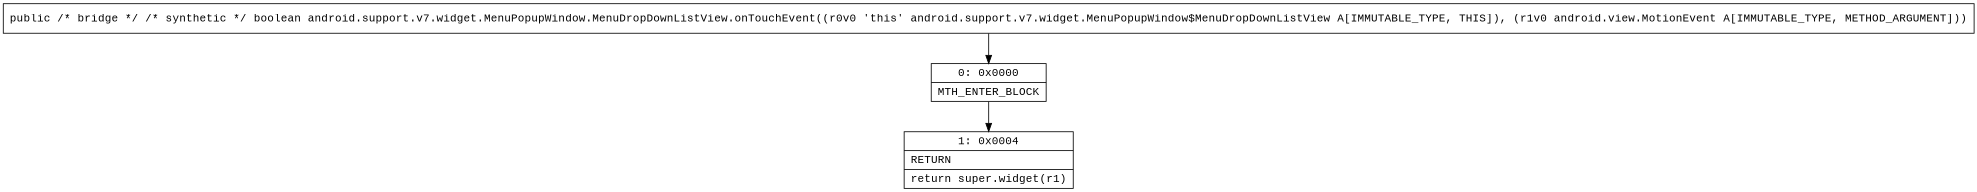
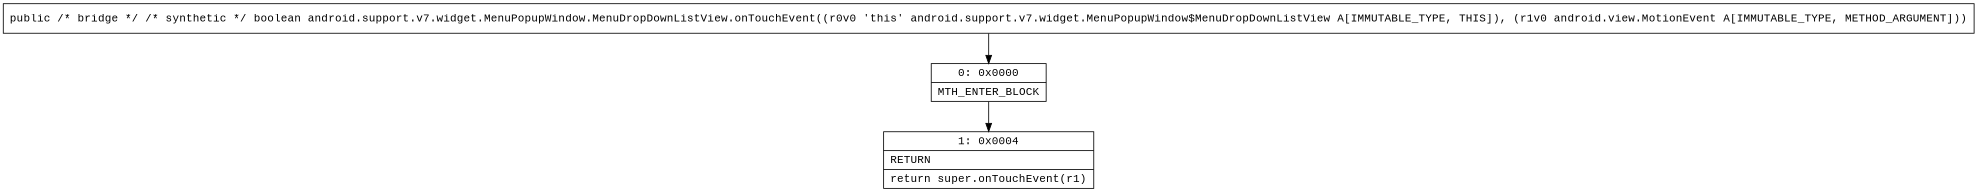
(989, 179) -> (989, 179)
